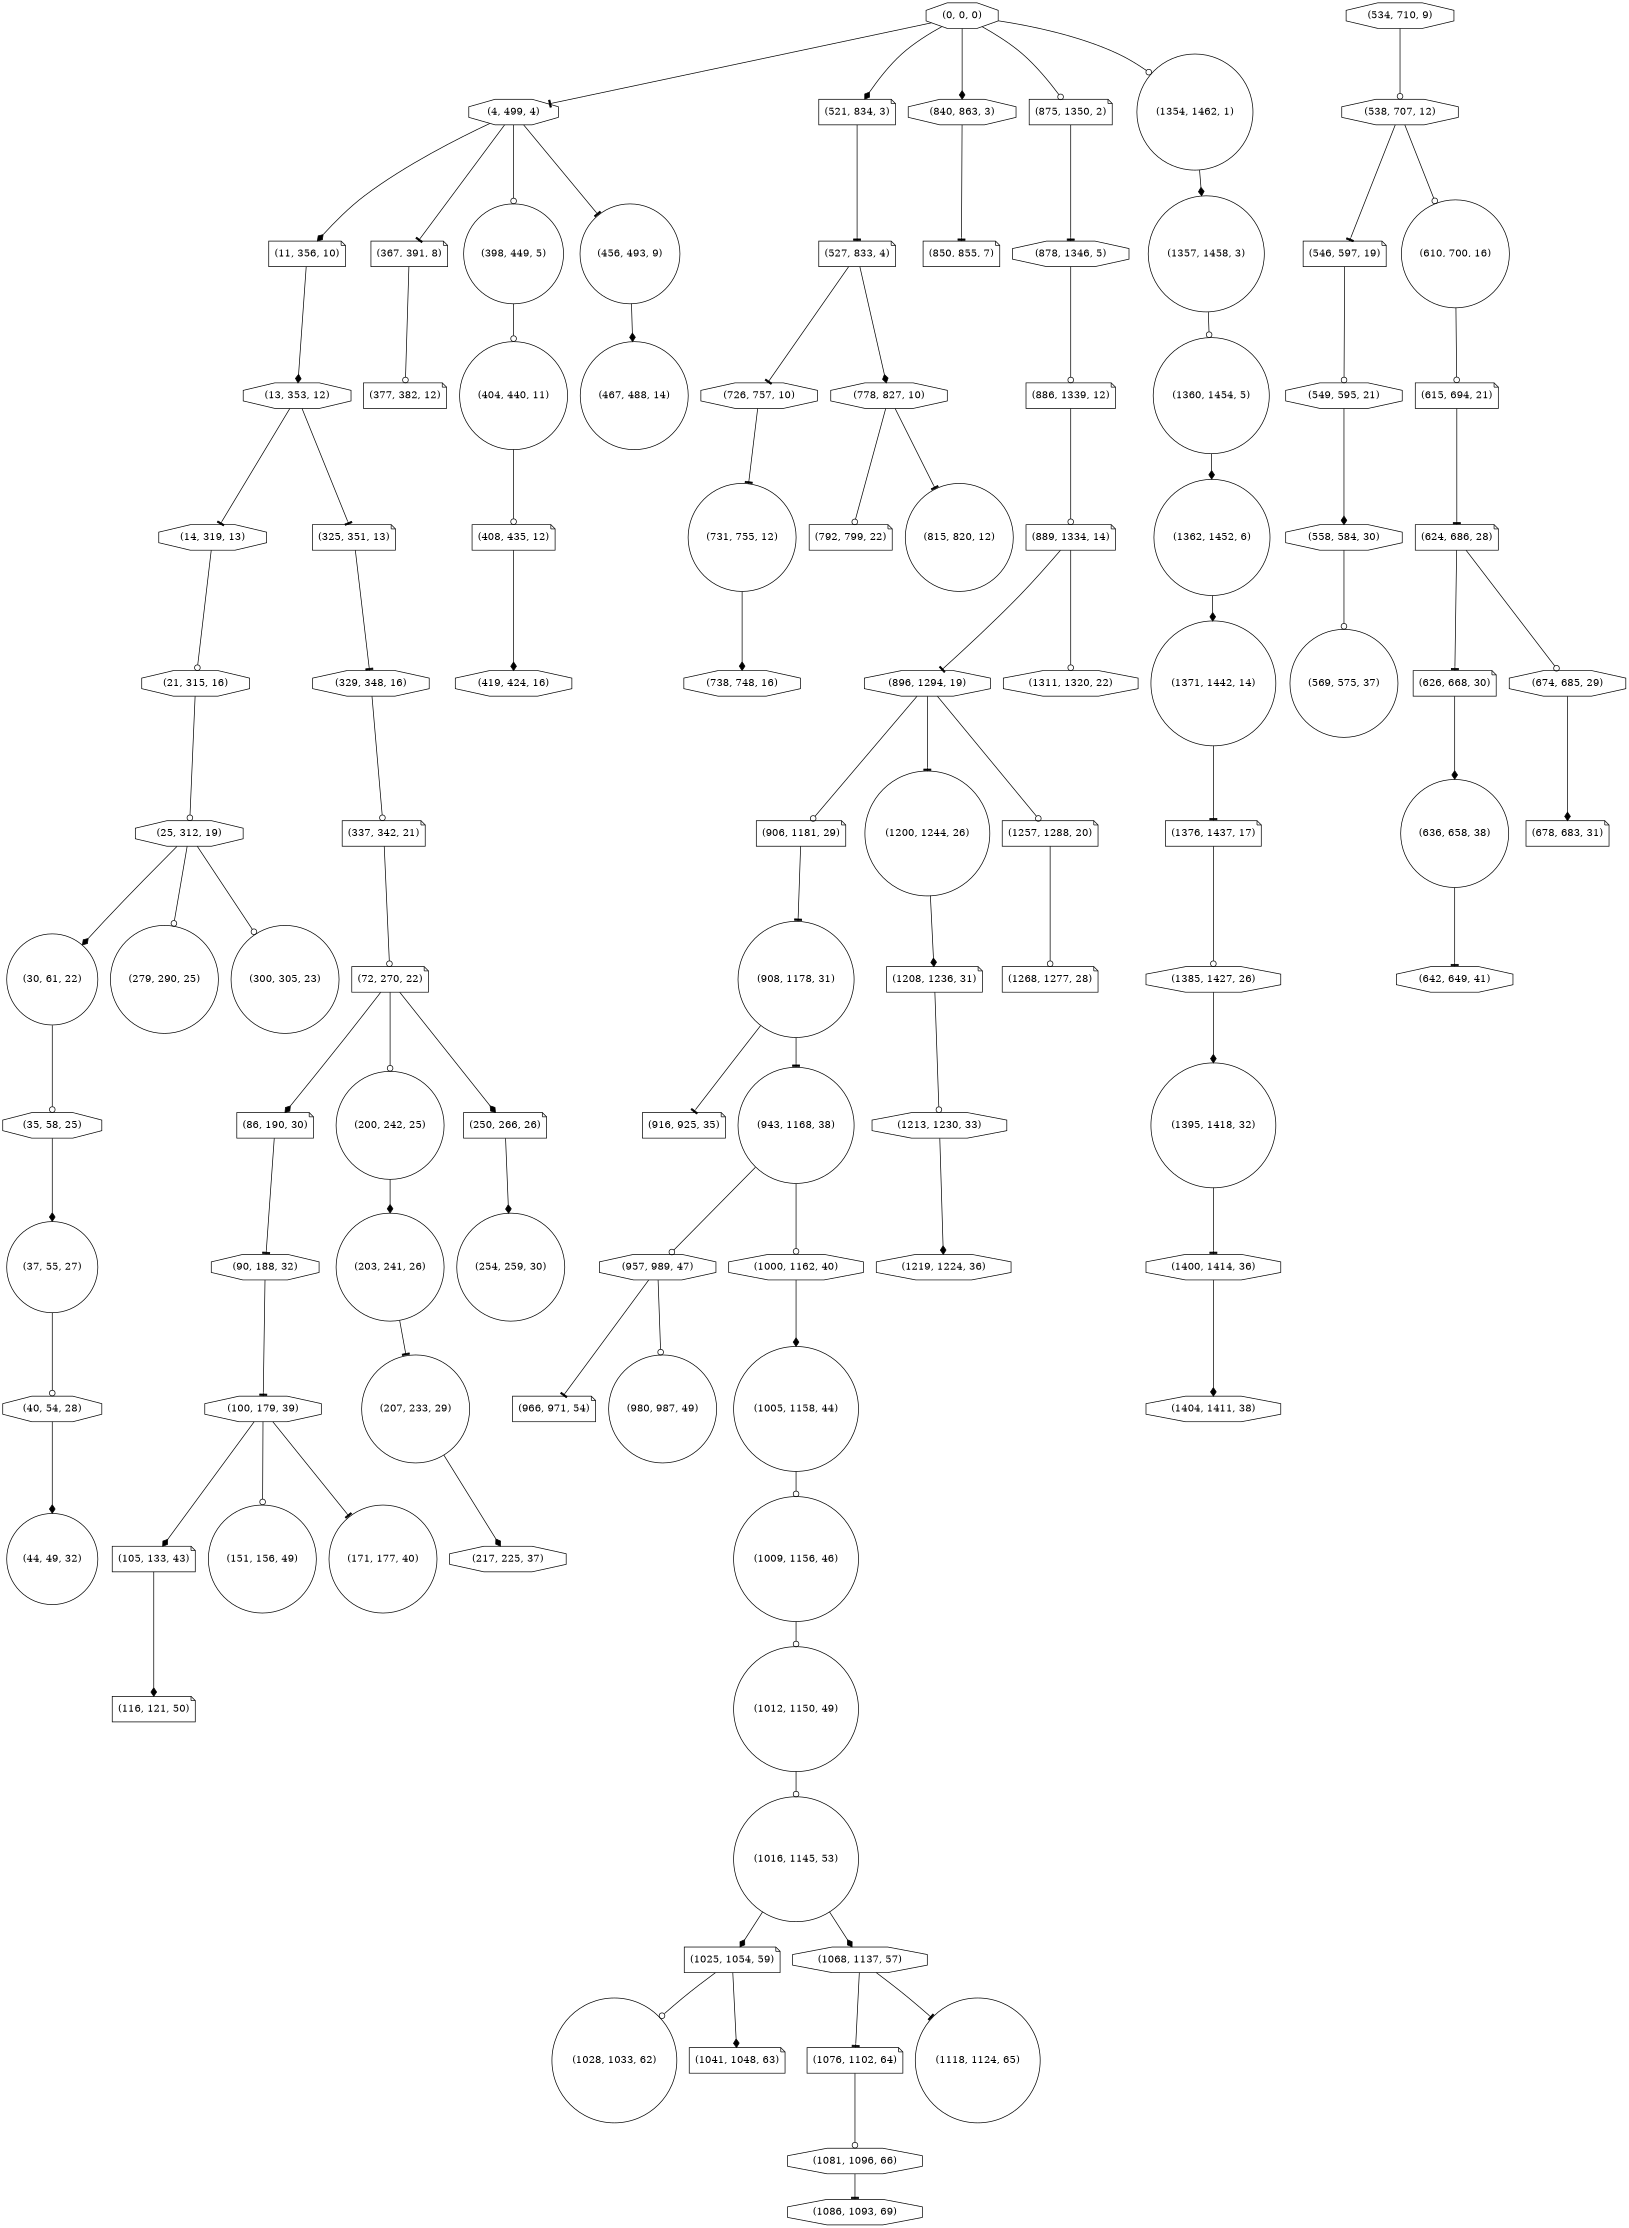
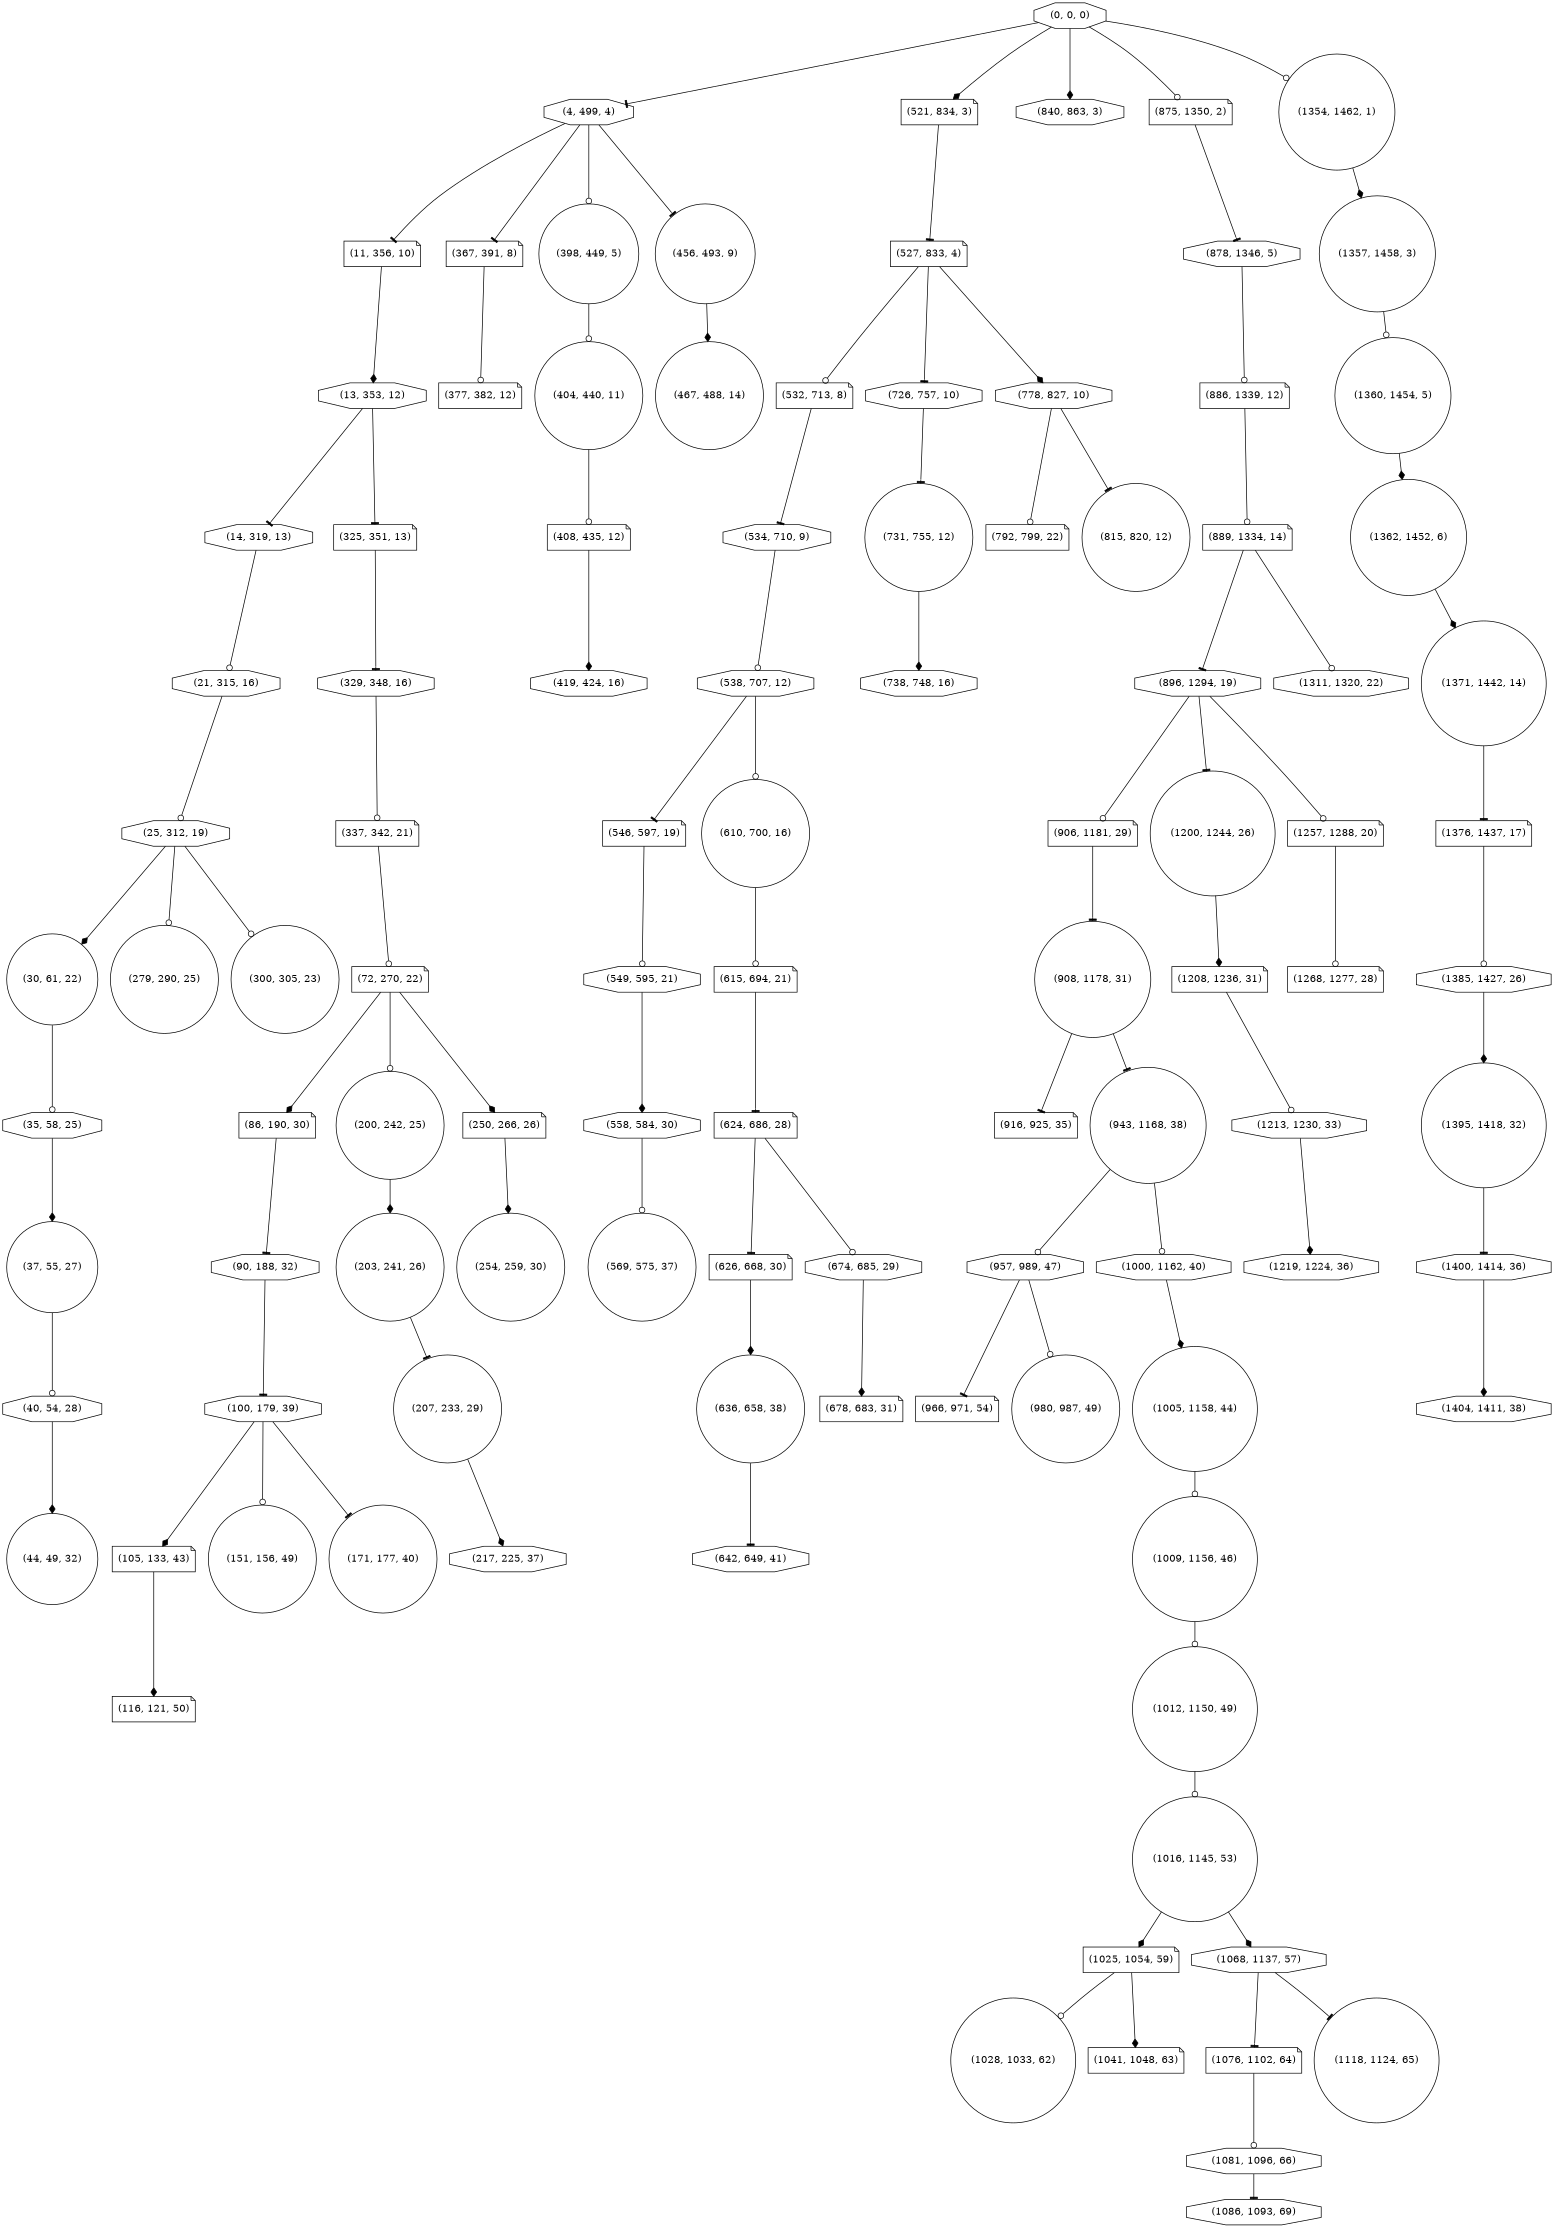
(401, 171) -> (474, 172)
(961, 254) -> none
none -> (814, 396)
